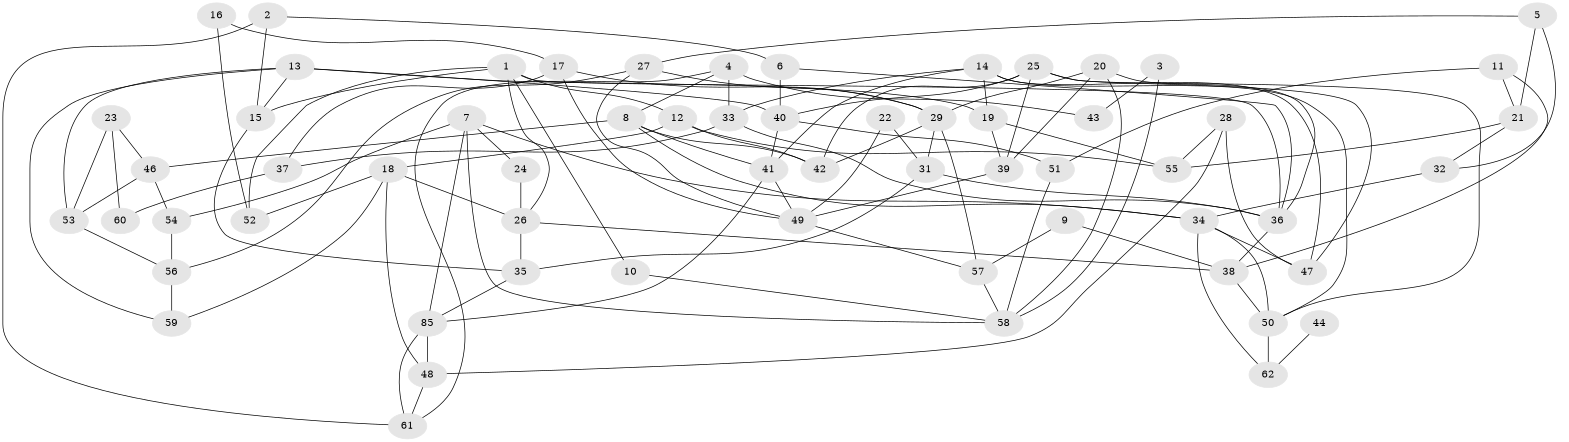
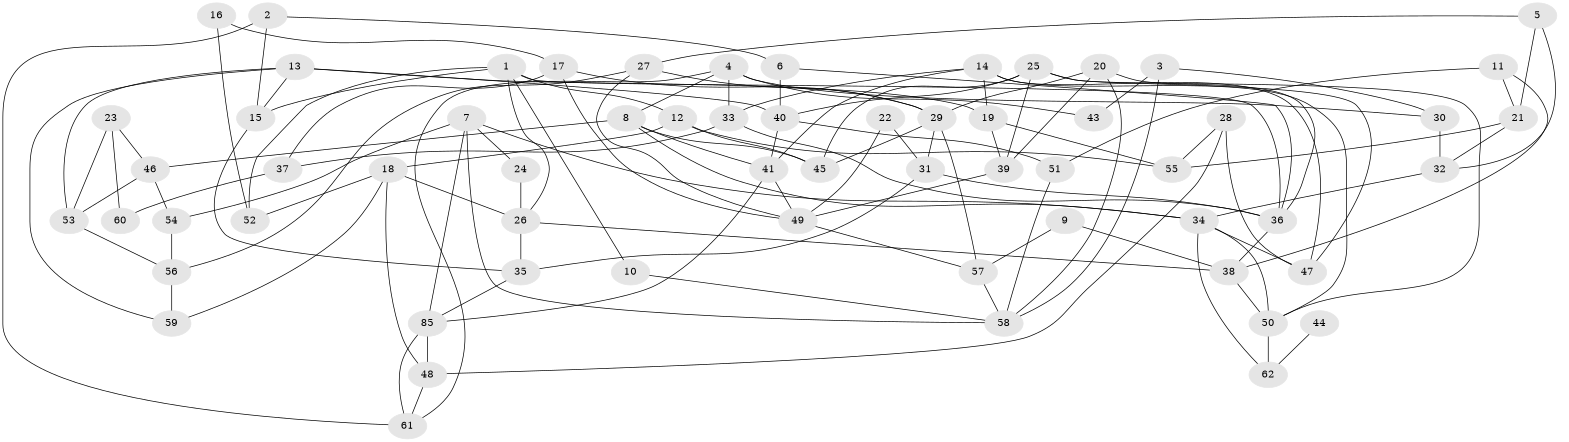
none -> (1440, 118)
(820, 170) -> (820, 170)
